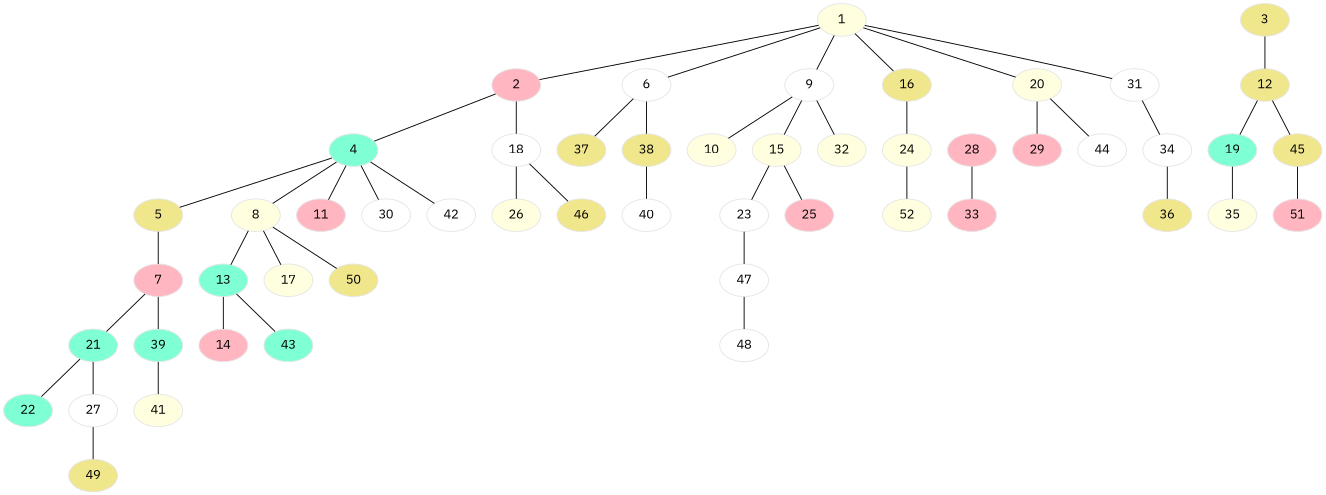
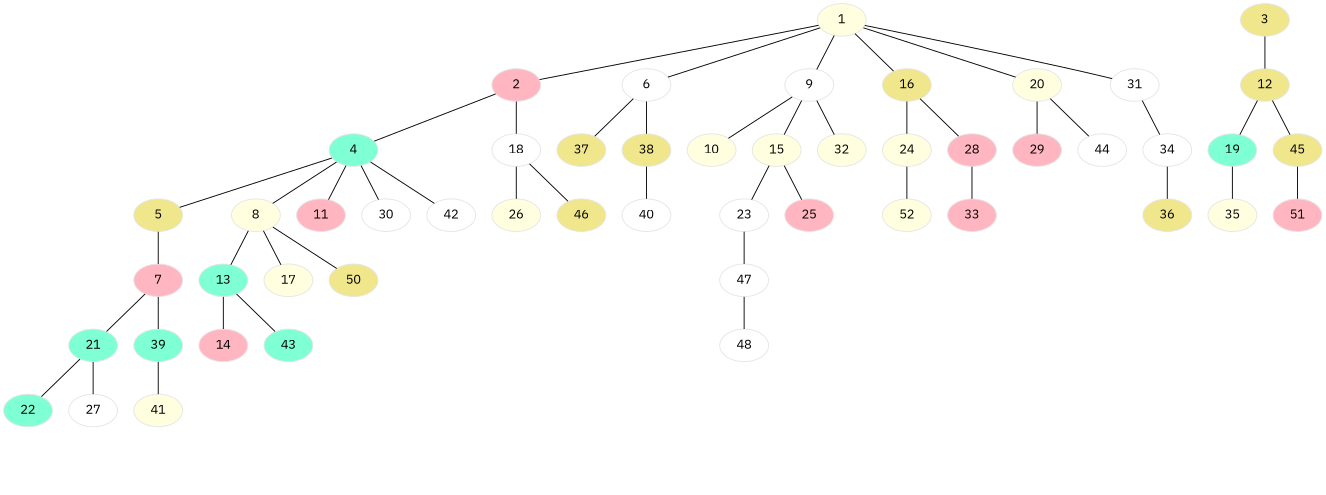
none -> (939, 117)
(93, 476) -> none
